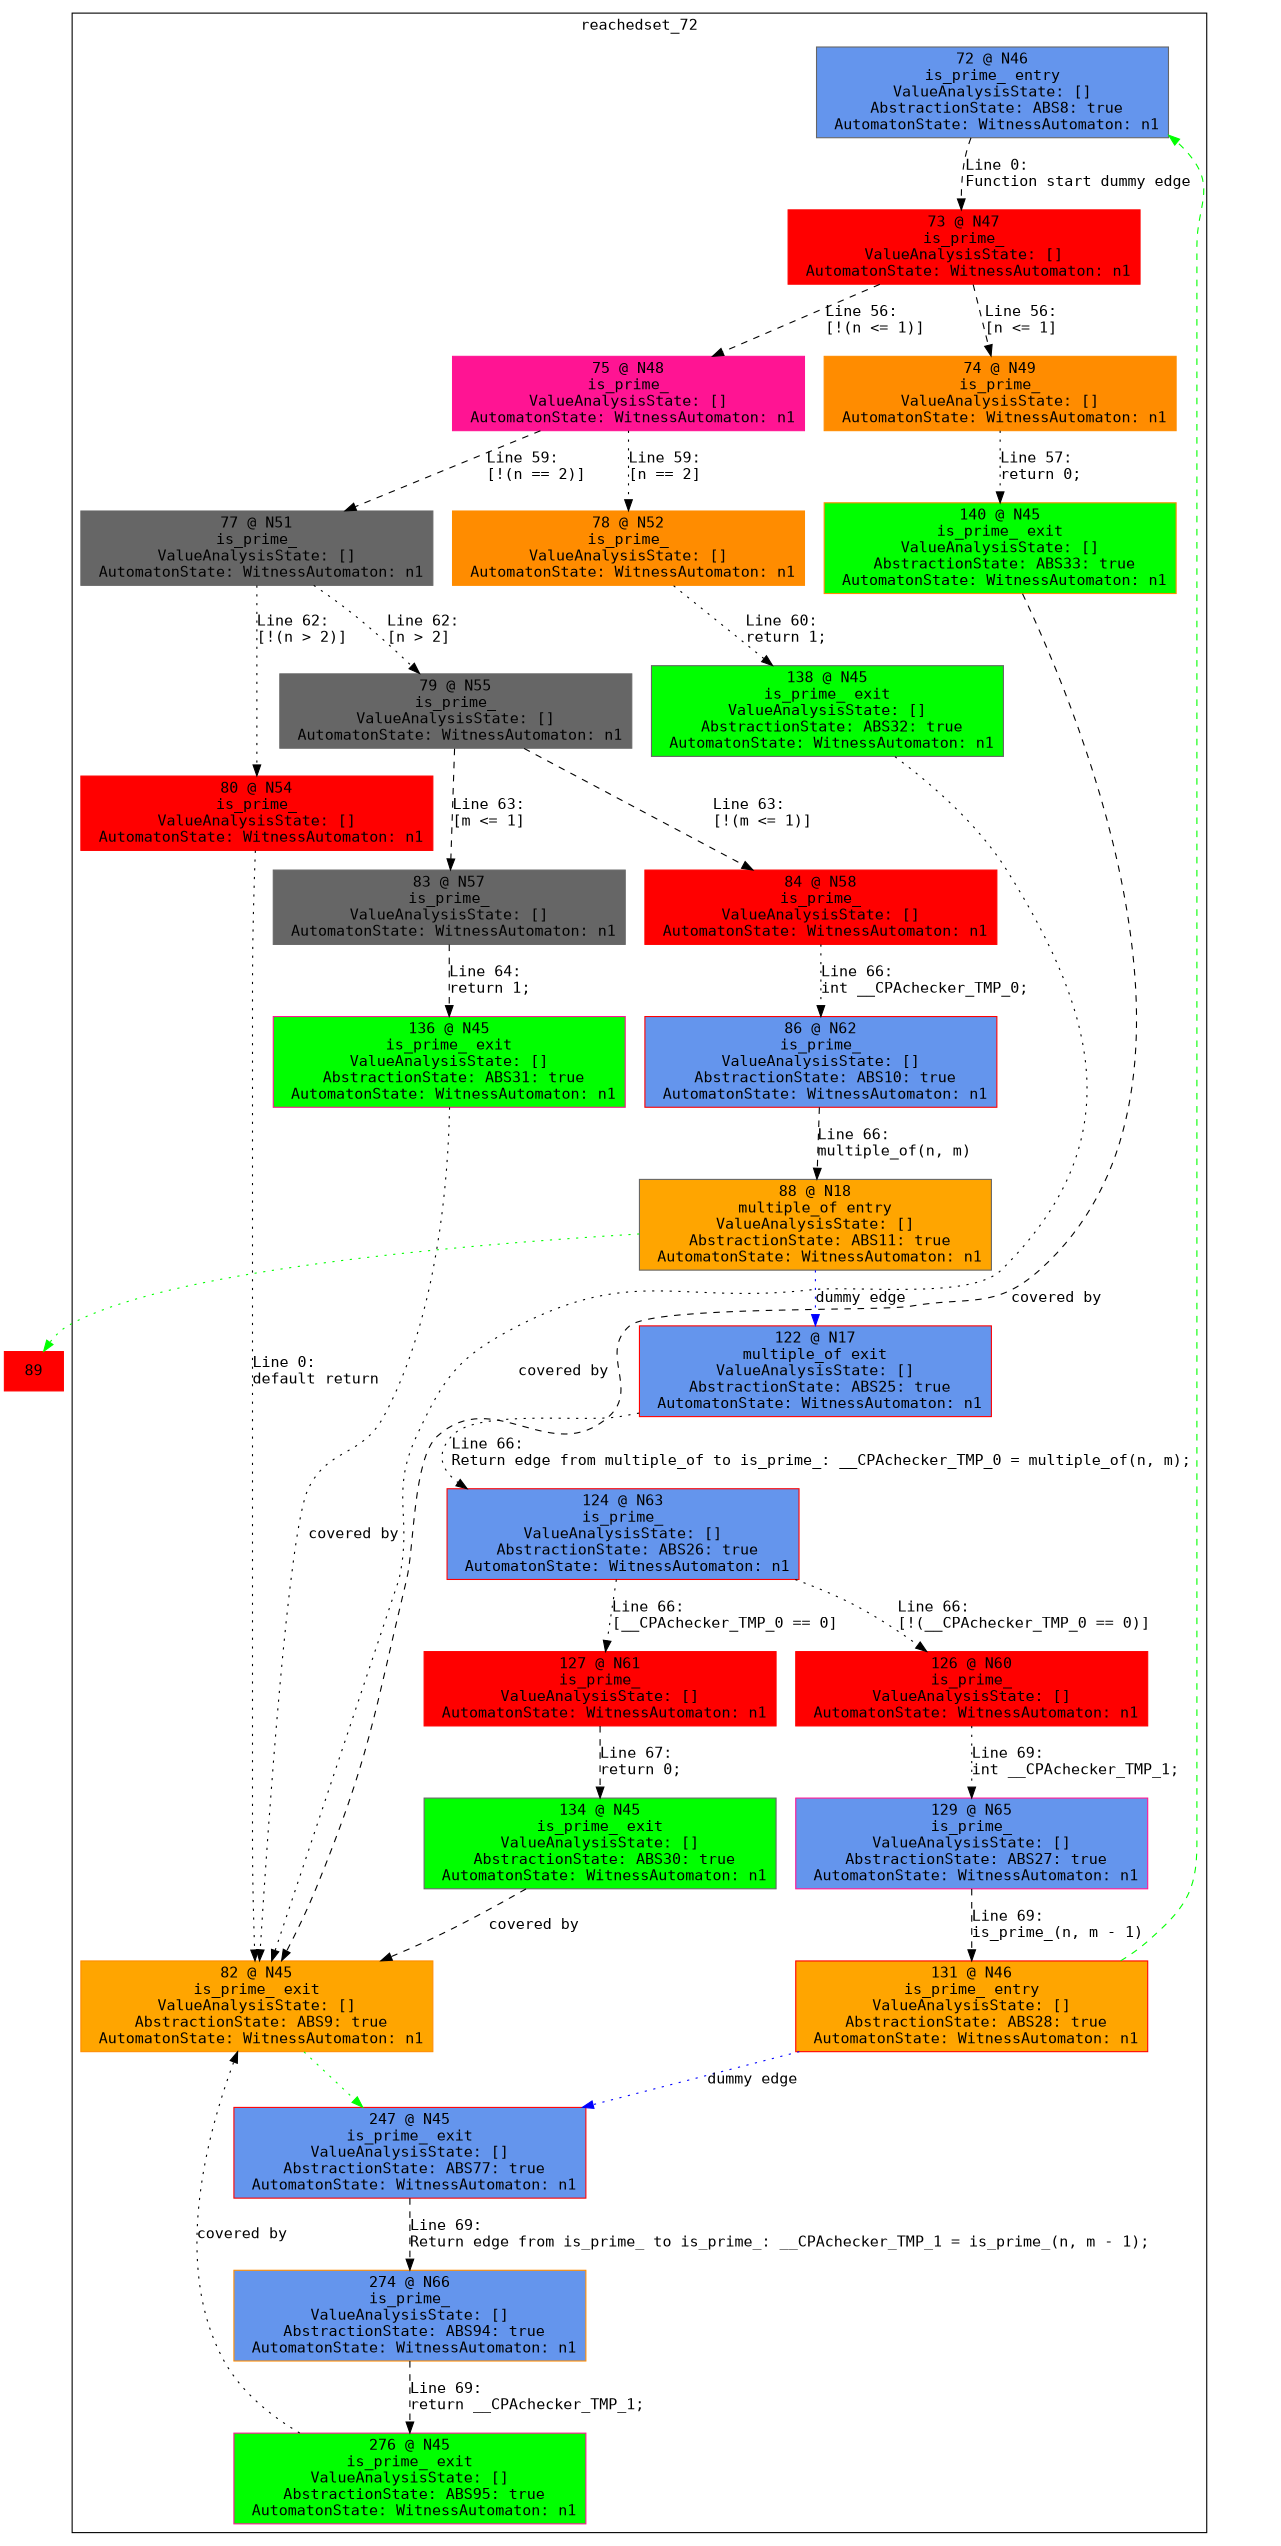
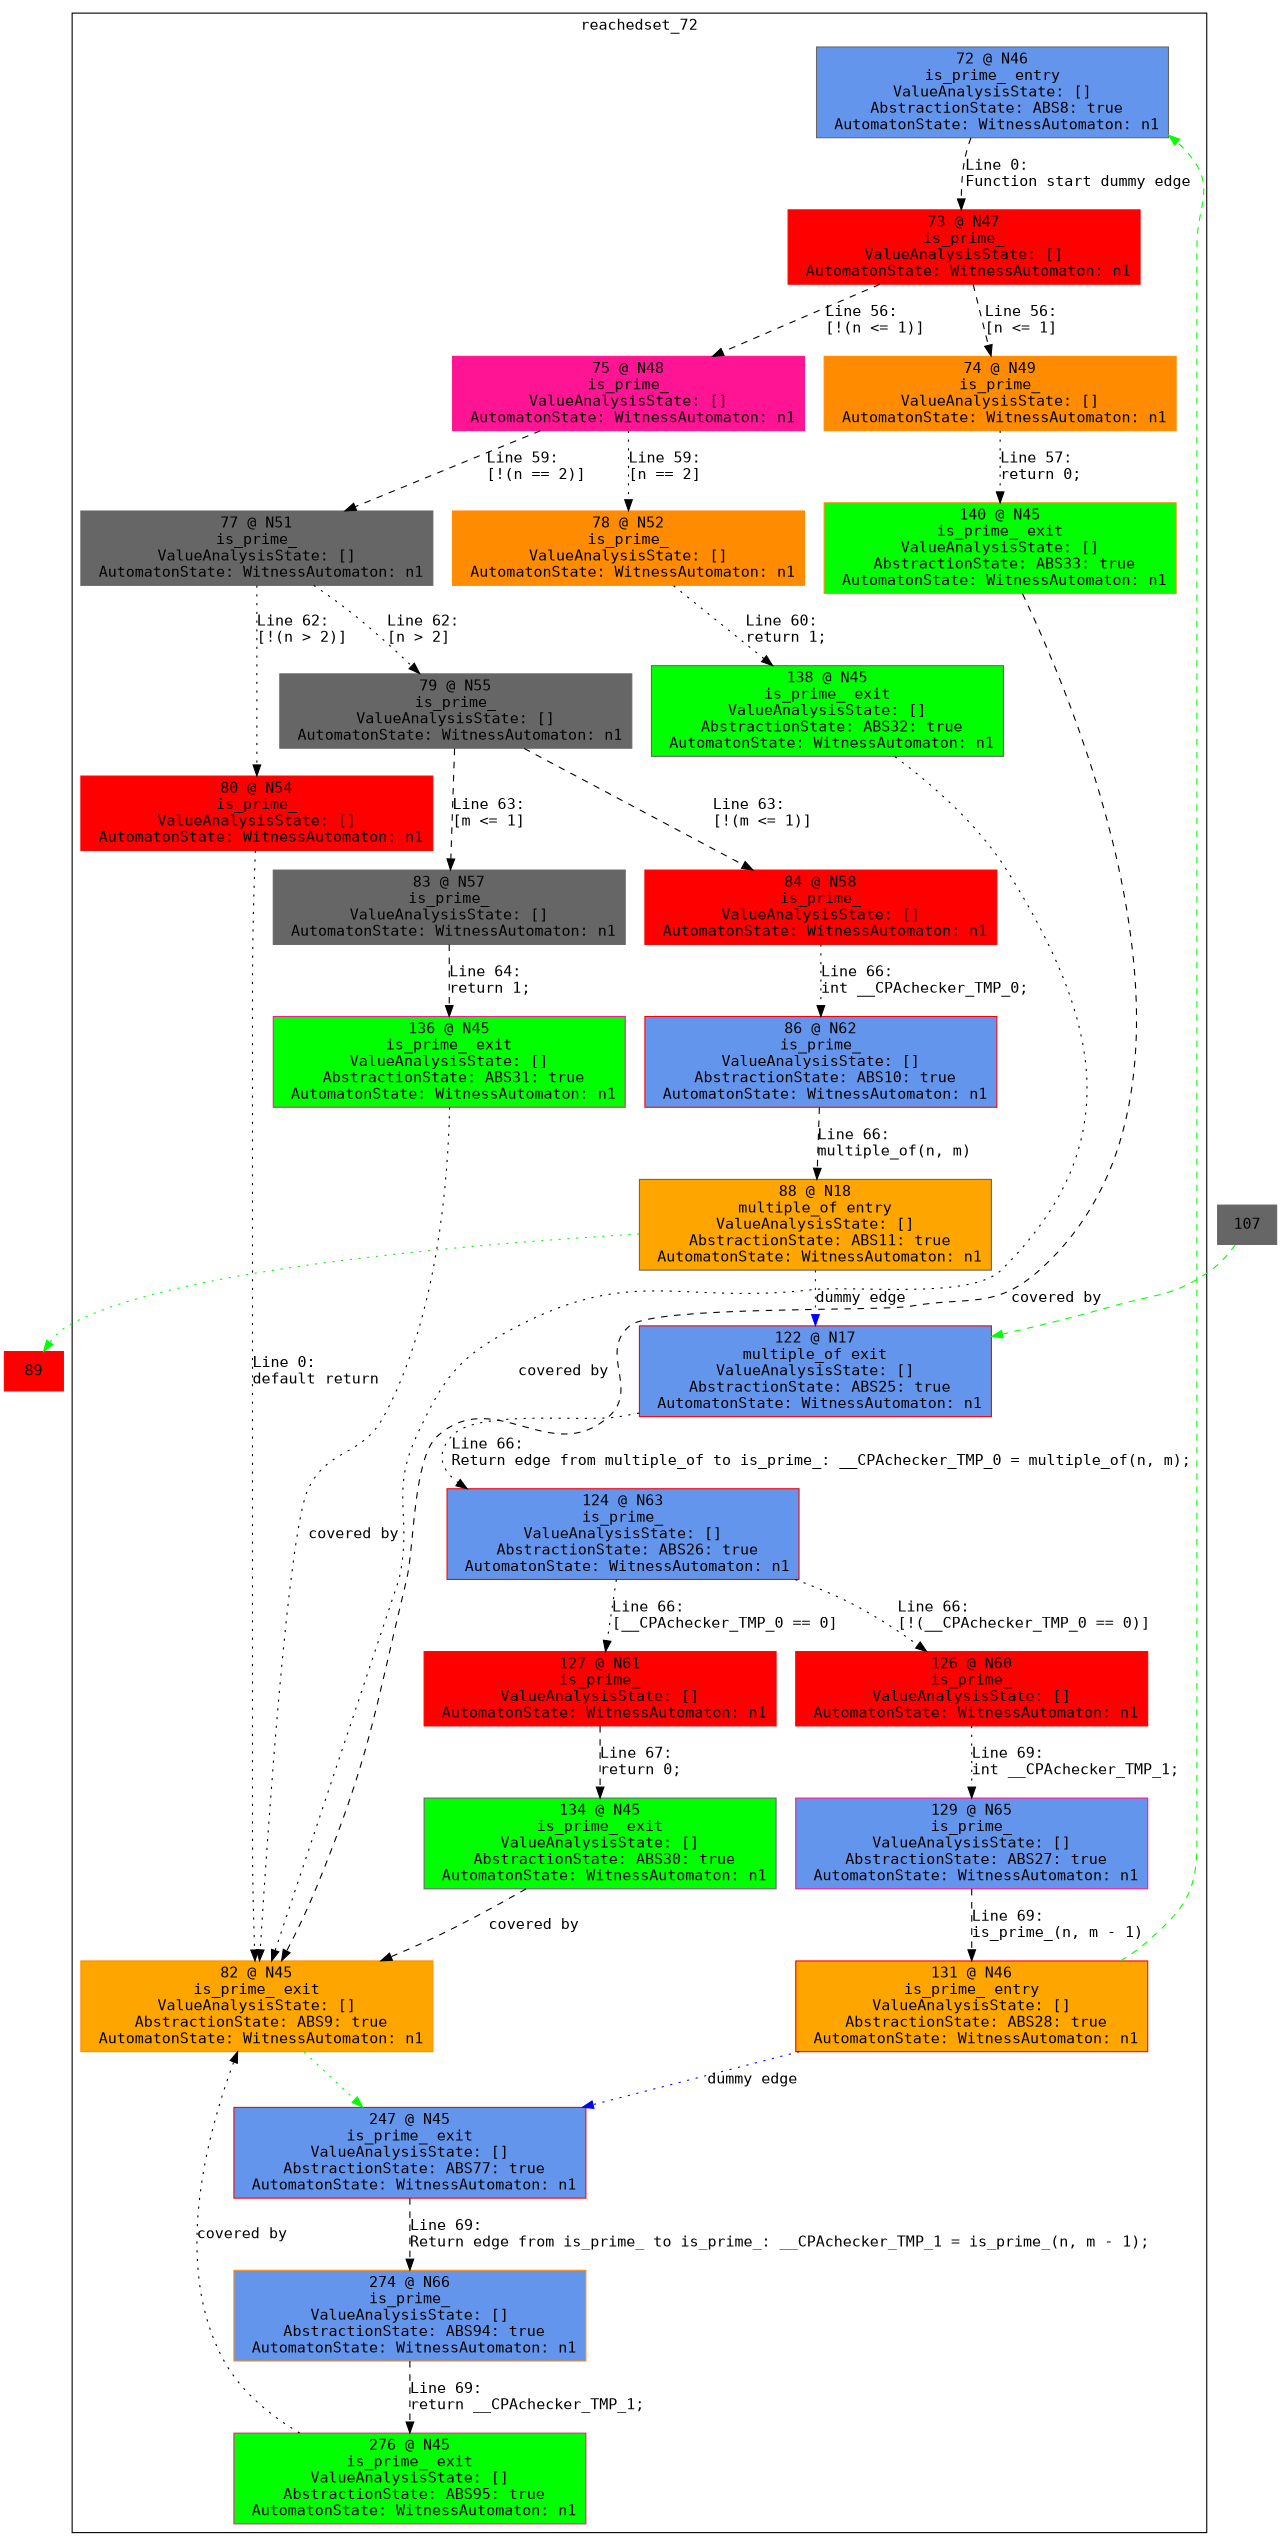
none -> (1247, 1225)
